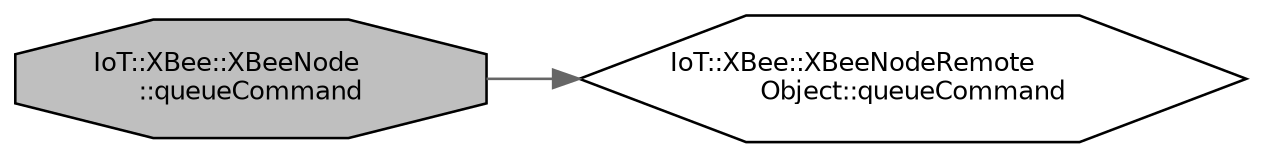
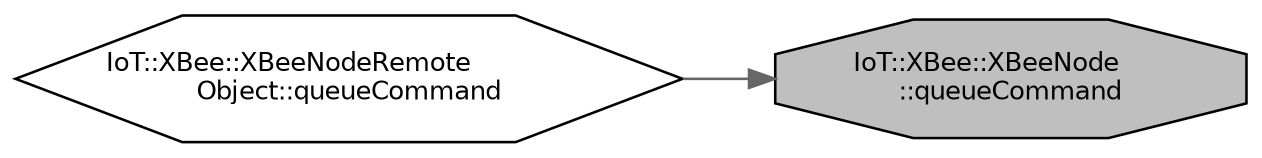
(520, 79) -> (716, 79)
